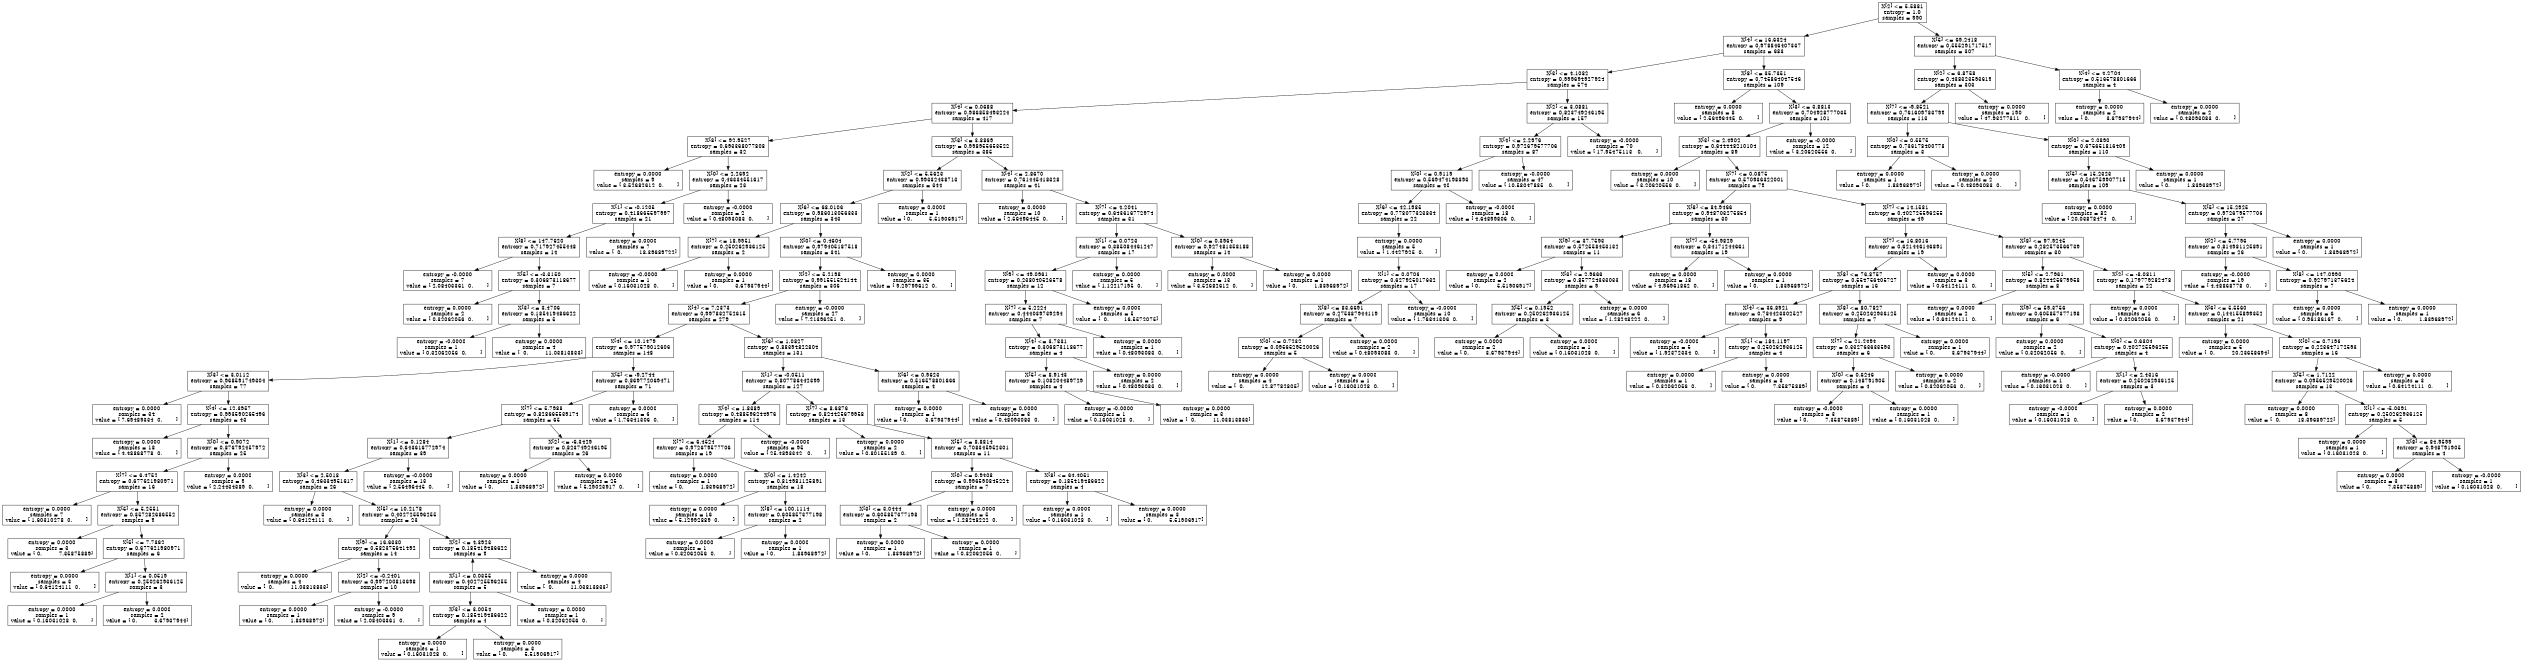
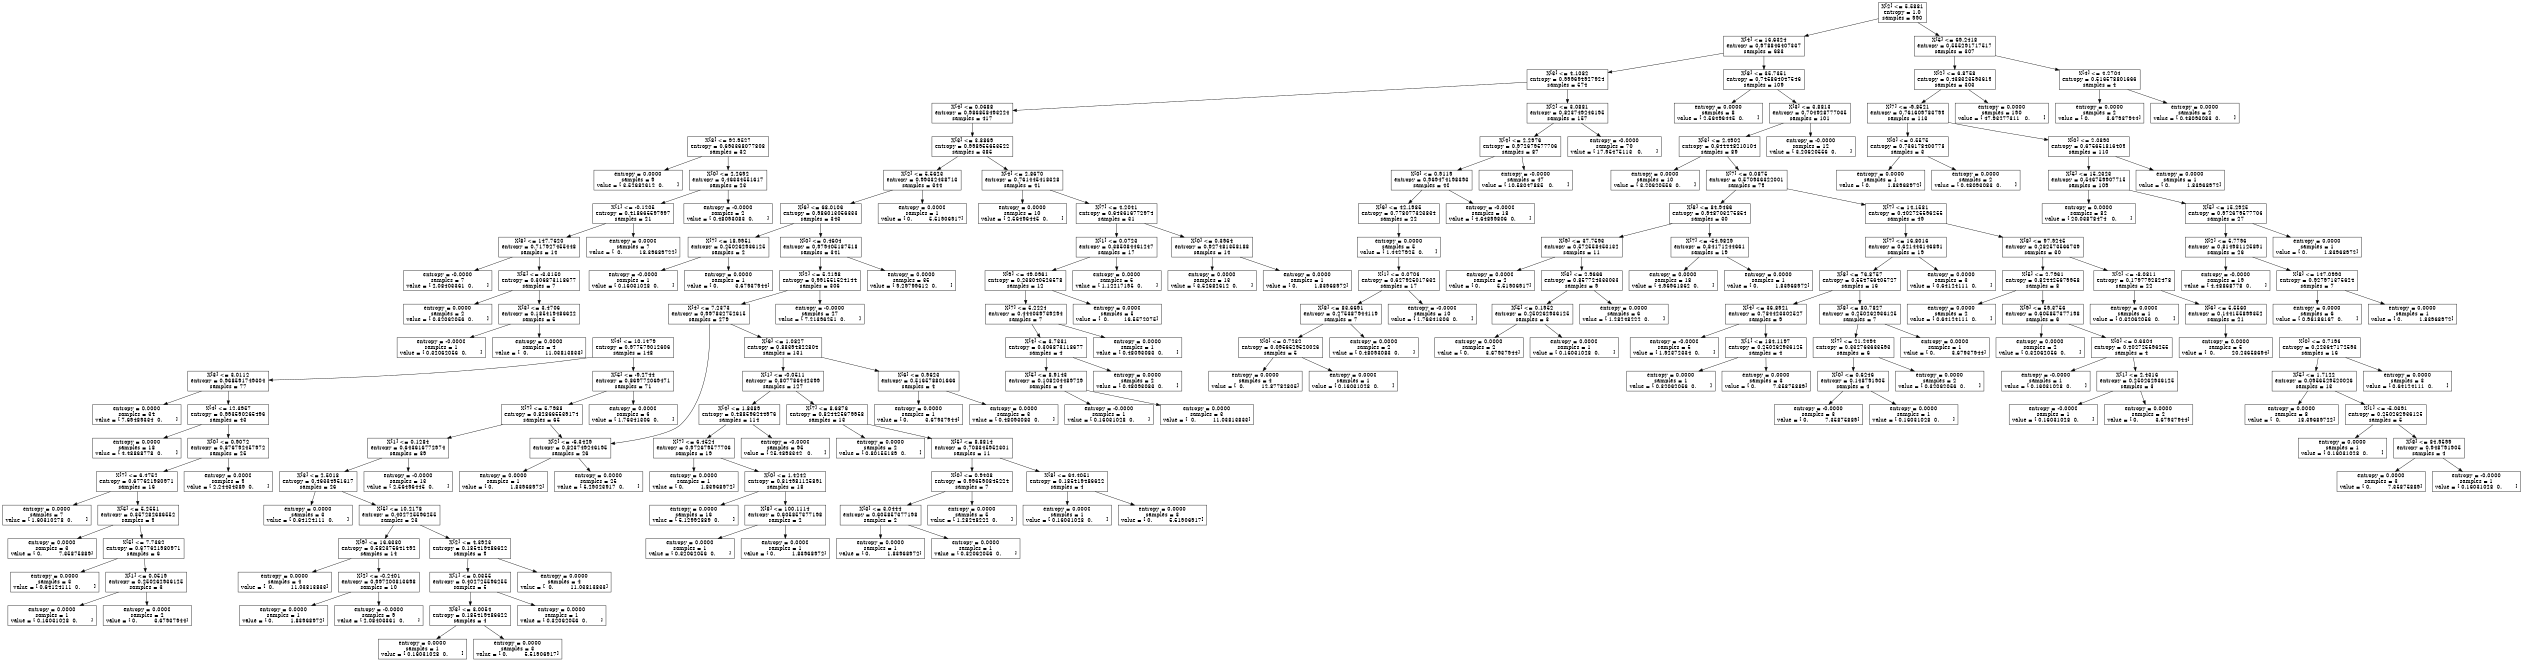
(852, 130) -> none
(1432, 180) -> (1432, 180)
none -> (2043, 295)
(673, 330) -> (692, 409)
(2271, 330) -> none
(473, 567) -> (468, 563)
